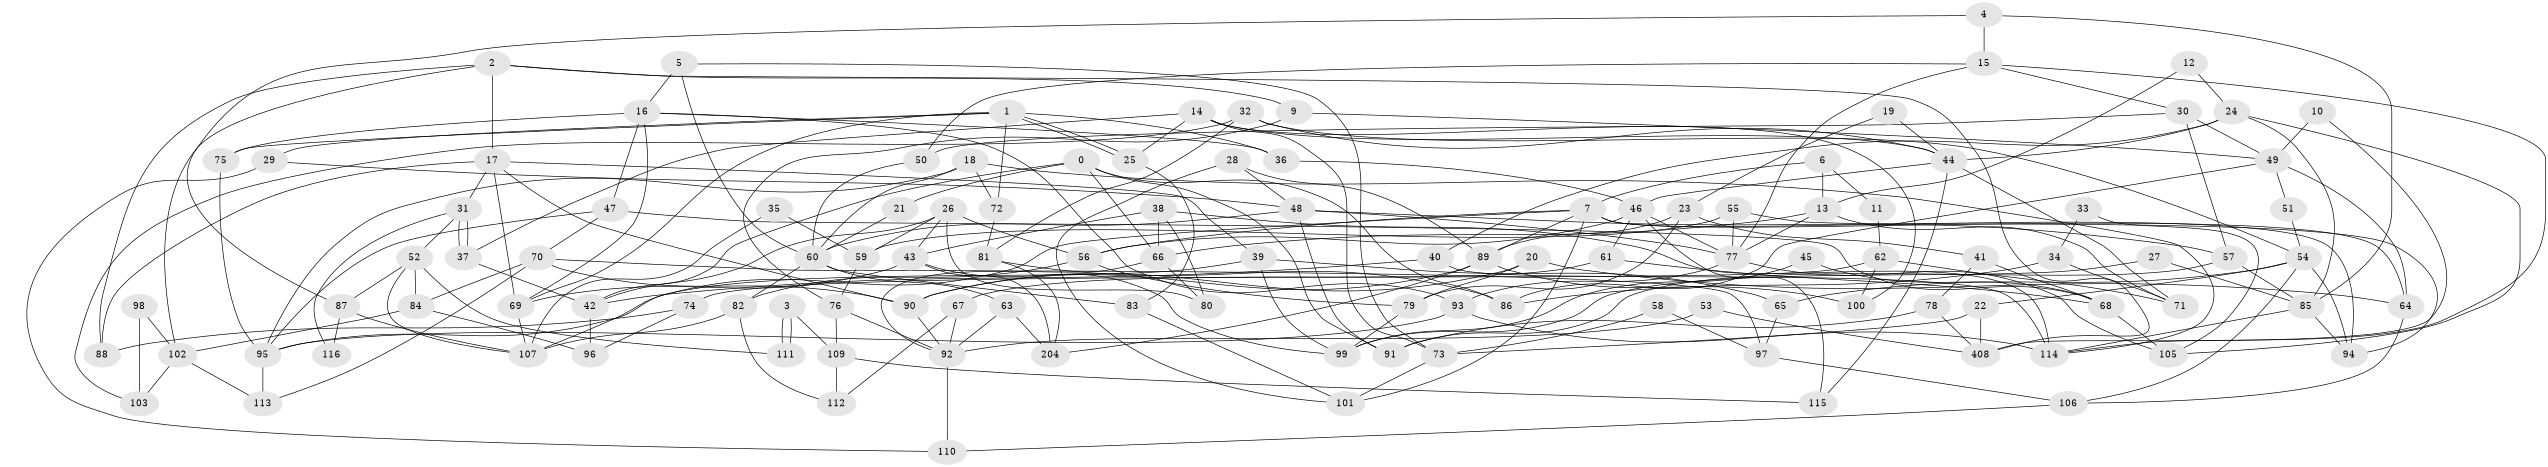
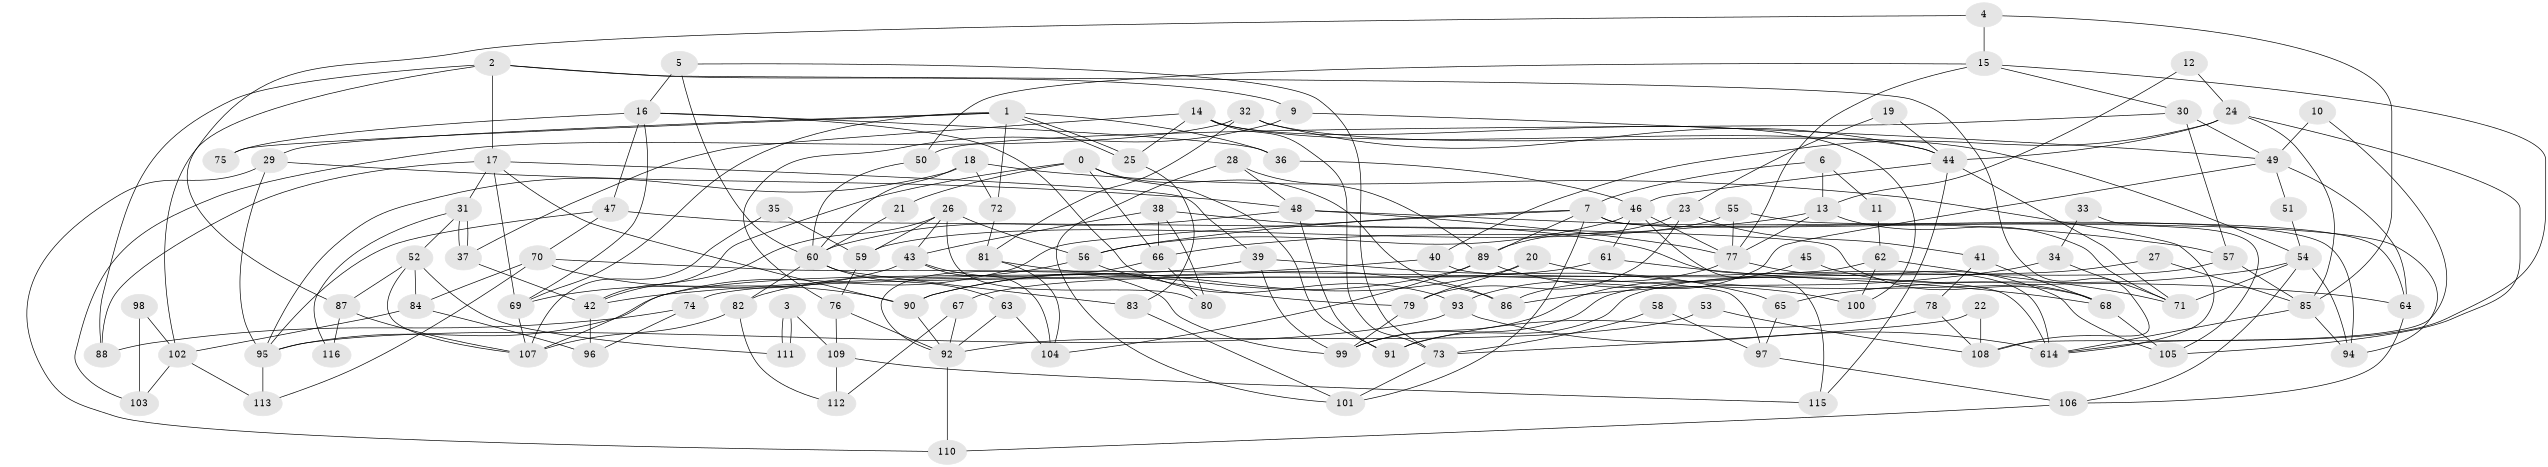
(224, 262) -> (242, 258)
(2093, 292) -> (2244, 281)
(1051, 355) -> (1051, 355)
(1981, 355) -> (1981, 355)
(2050, 355) -> (2050, 355)
